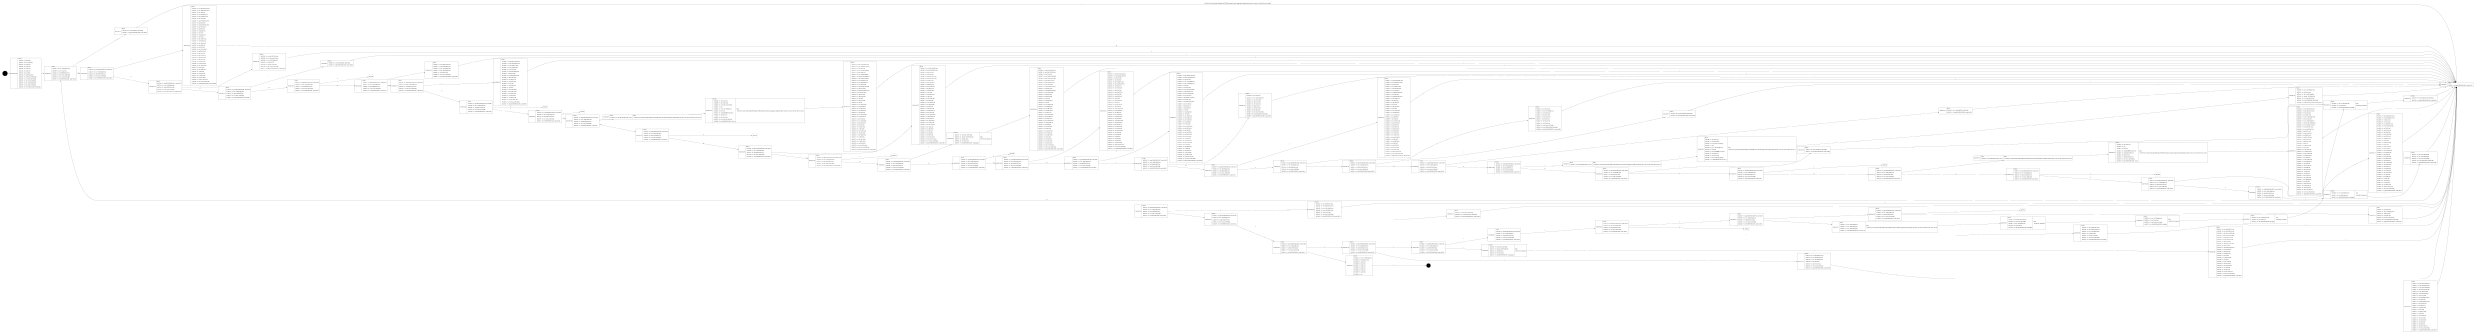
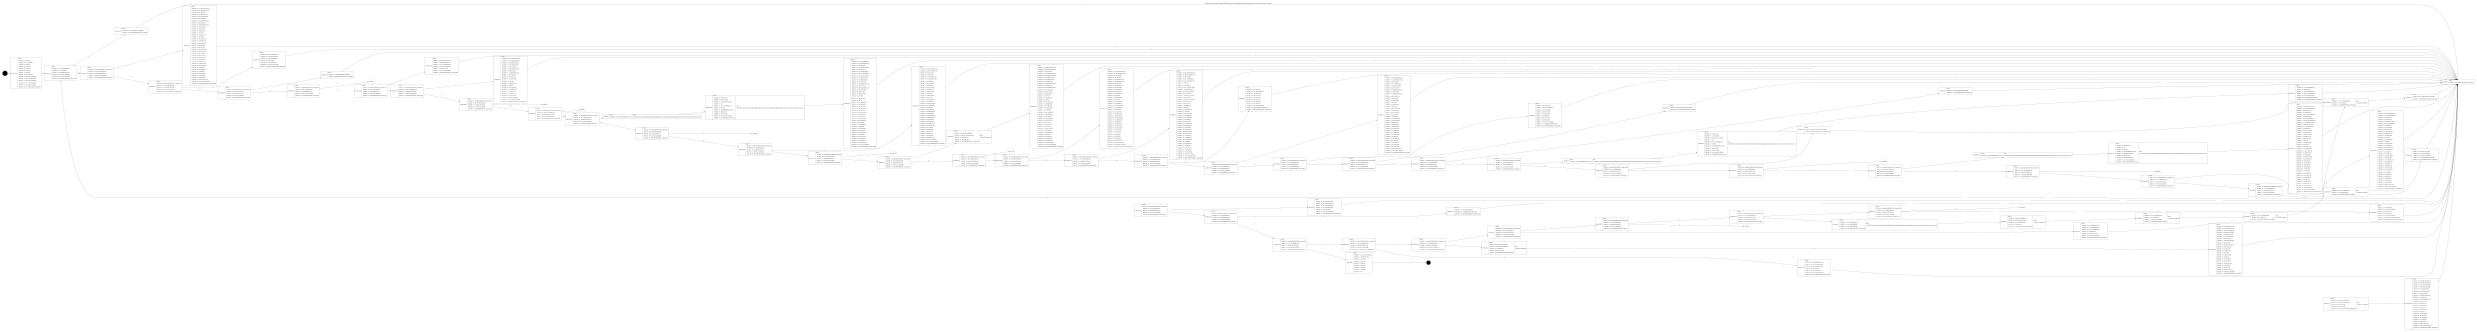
none -> (2346, 304)
